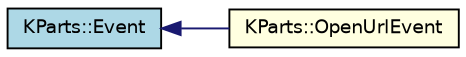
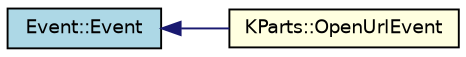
(84, 28) -> (84, 28)
